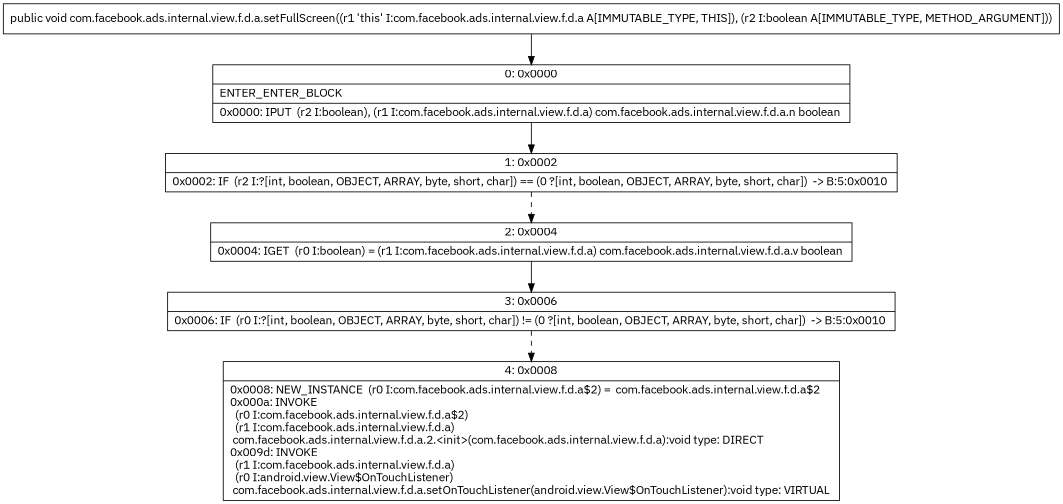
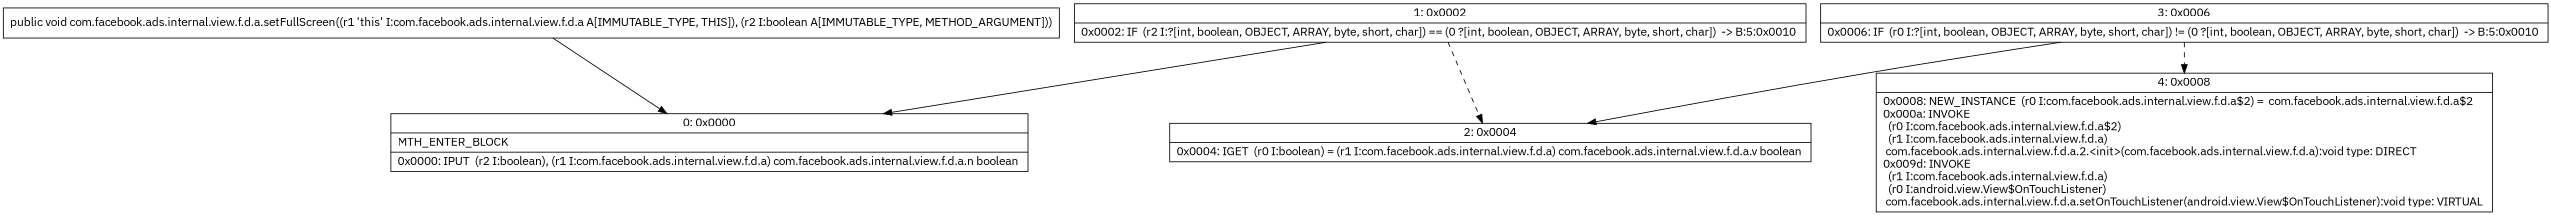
(281, 93) -> (453, 142)
(531, 134) -> (1109, 77)
(531, 273) -> (1828, 80)
